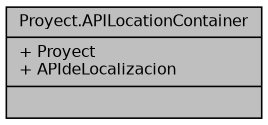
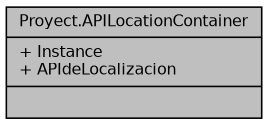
(58, 52) -> (61, 52)
